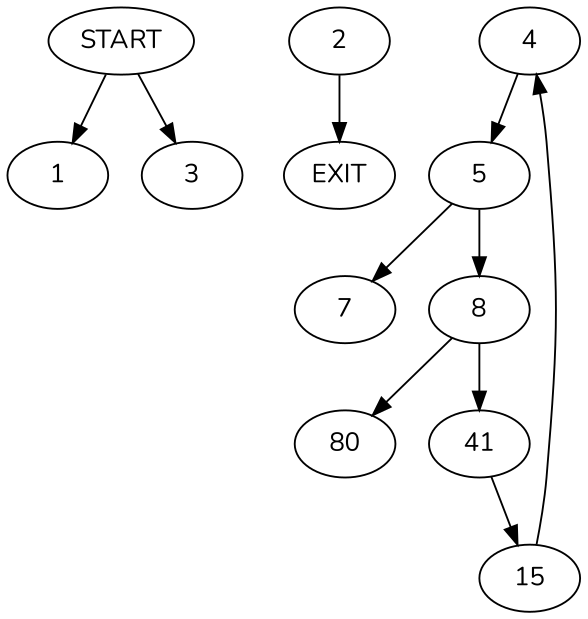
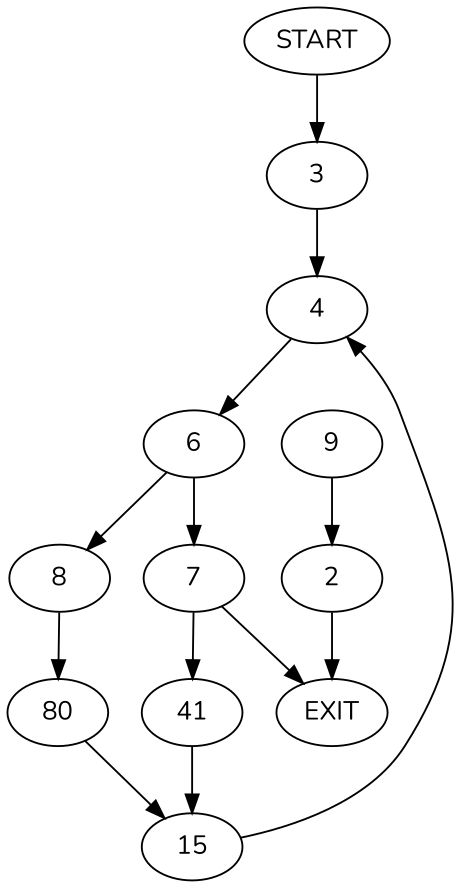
(58, 175) -> none
(479, 175) -> (194, 444)
none -> (317, 233)
(479, 368) -> (193, 636)
none -> (332, 444)
none -> (256, 638)
none -> (118, 773)
